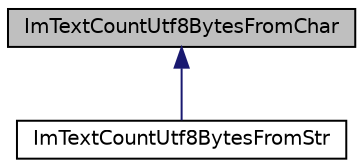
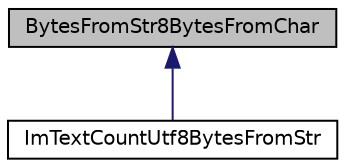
(182, 28) -> (173, 28)
